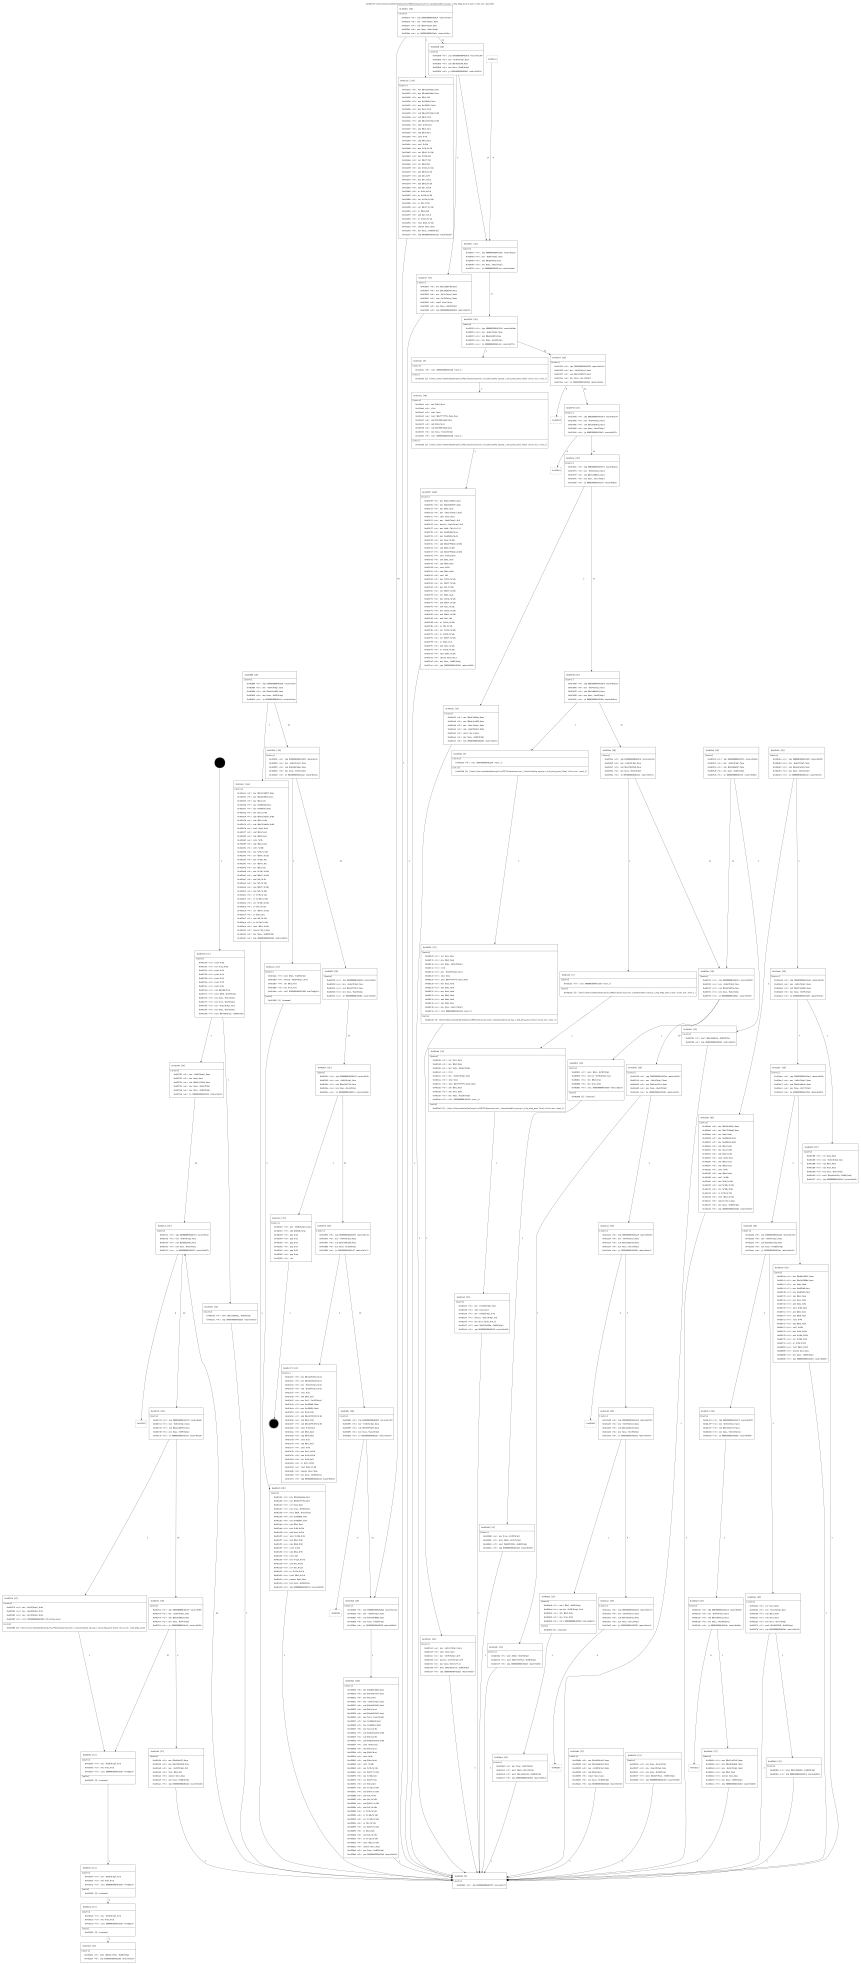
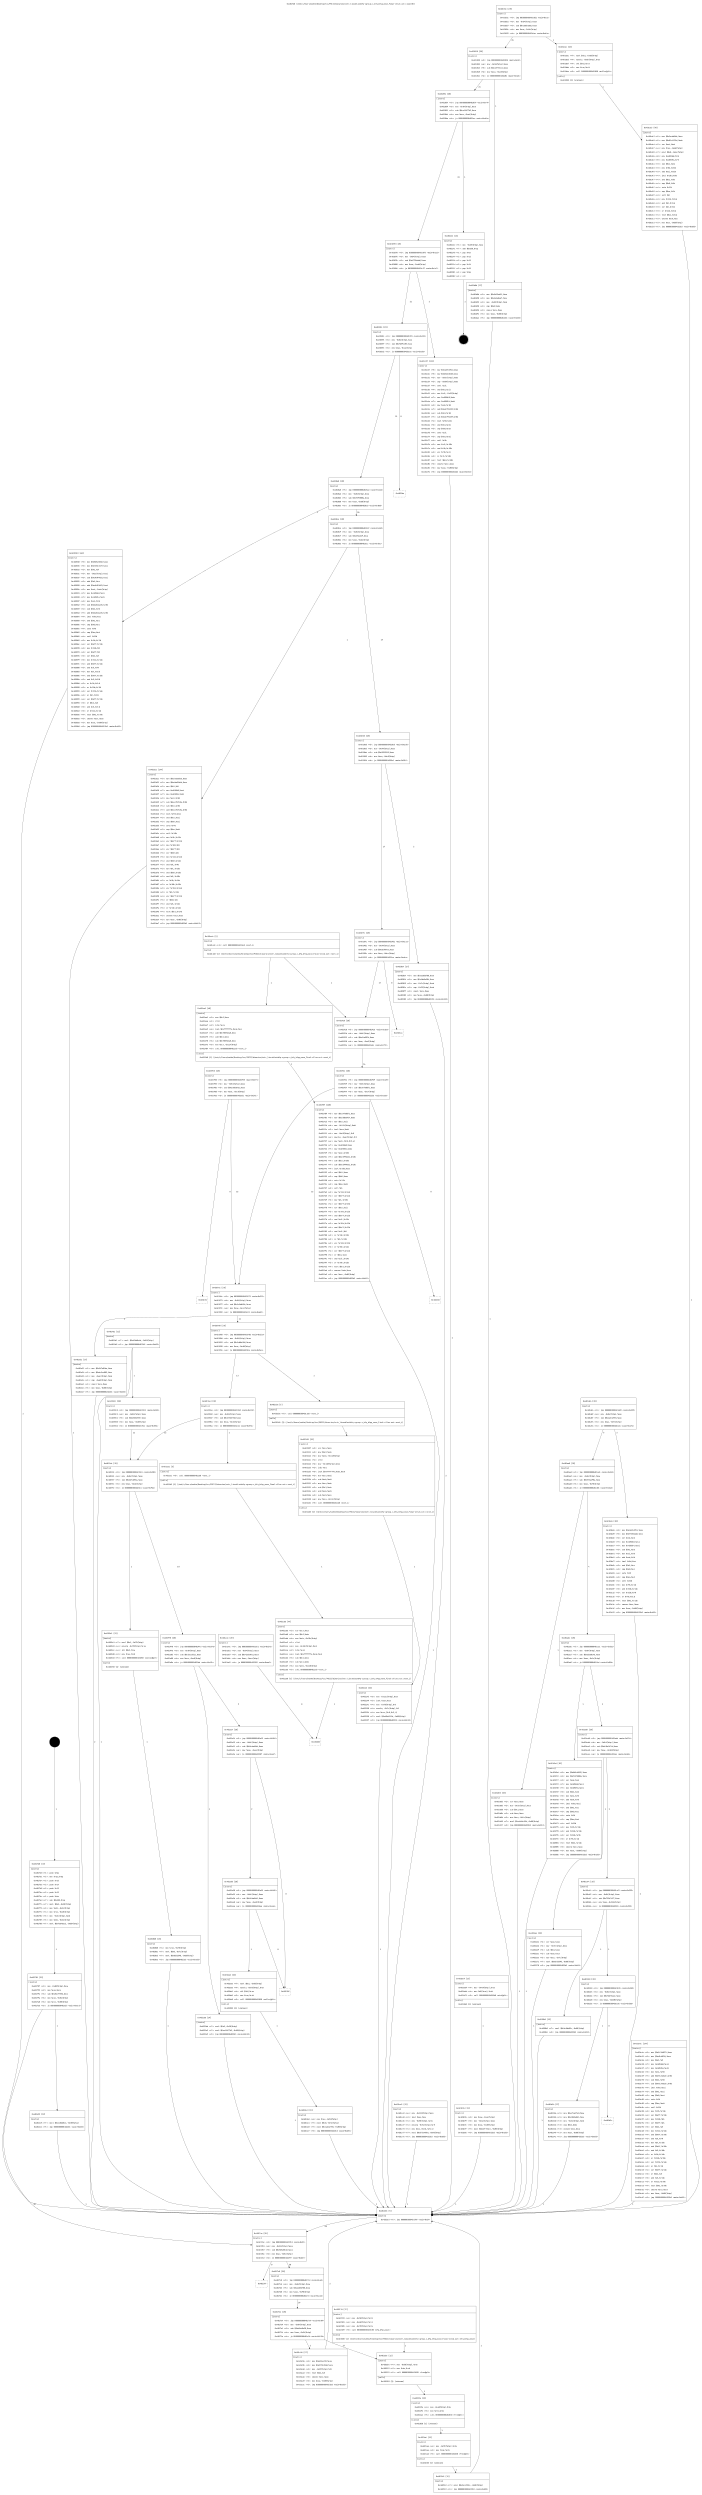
(491, 151) -> (389, 995)
none -> (494, 180)
(484, 352) -> (315, 987)
(585, 394) -> (265, 1173)
(270, 687) -> none
(396, 816) -> (356, 512)
(753, 910) -> (133, 1372)
(228, 1160) -> (56, 2059)
(489, 1202) -> (325, 1710)
none -> (451, 1348)
(129, 1518) -> none
(626, 1518) -> (270, 1948)
(784, 1695) -> (585, 1963)
none -> (481, 1992)
none -> (480, 2333)
